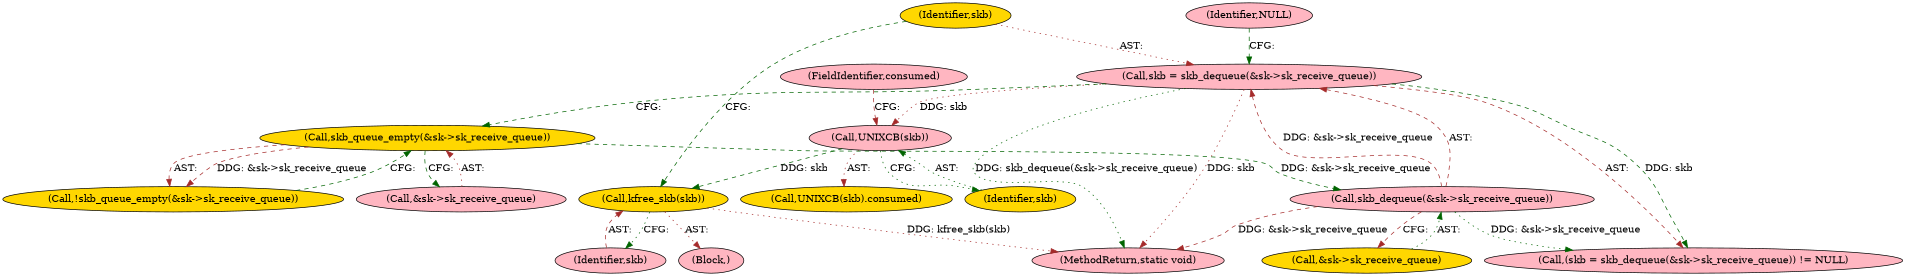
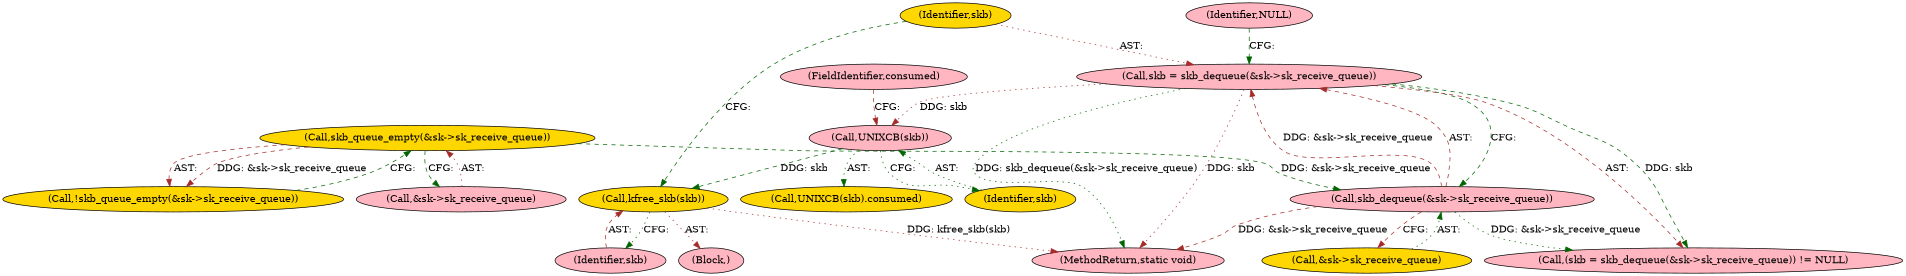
(797, 92) -> (1473, 105)
(847, 163) -> (847, 163)
